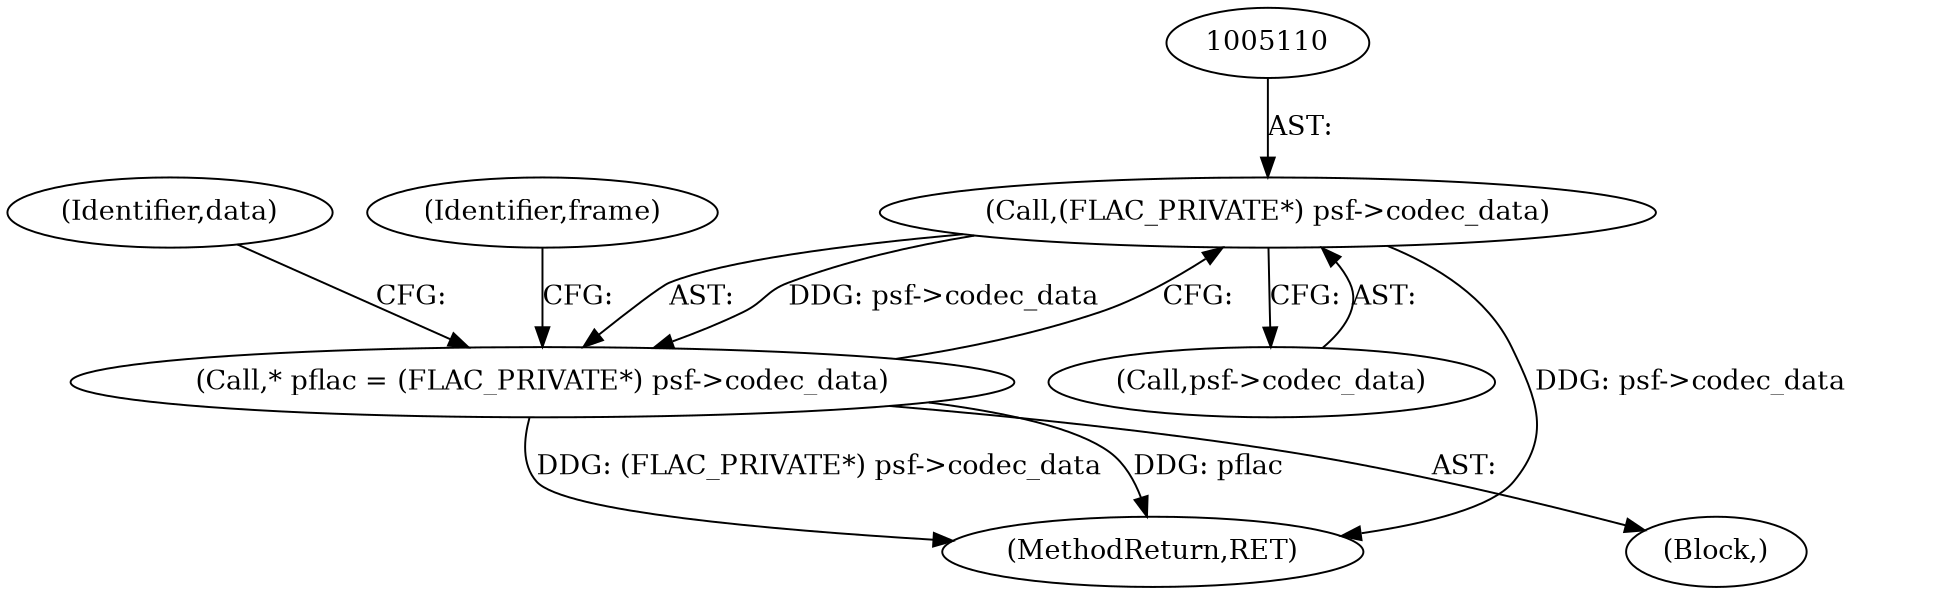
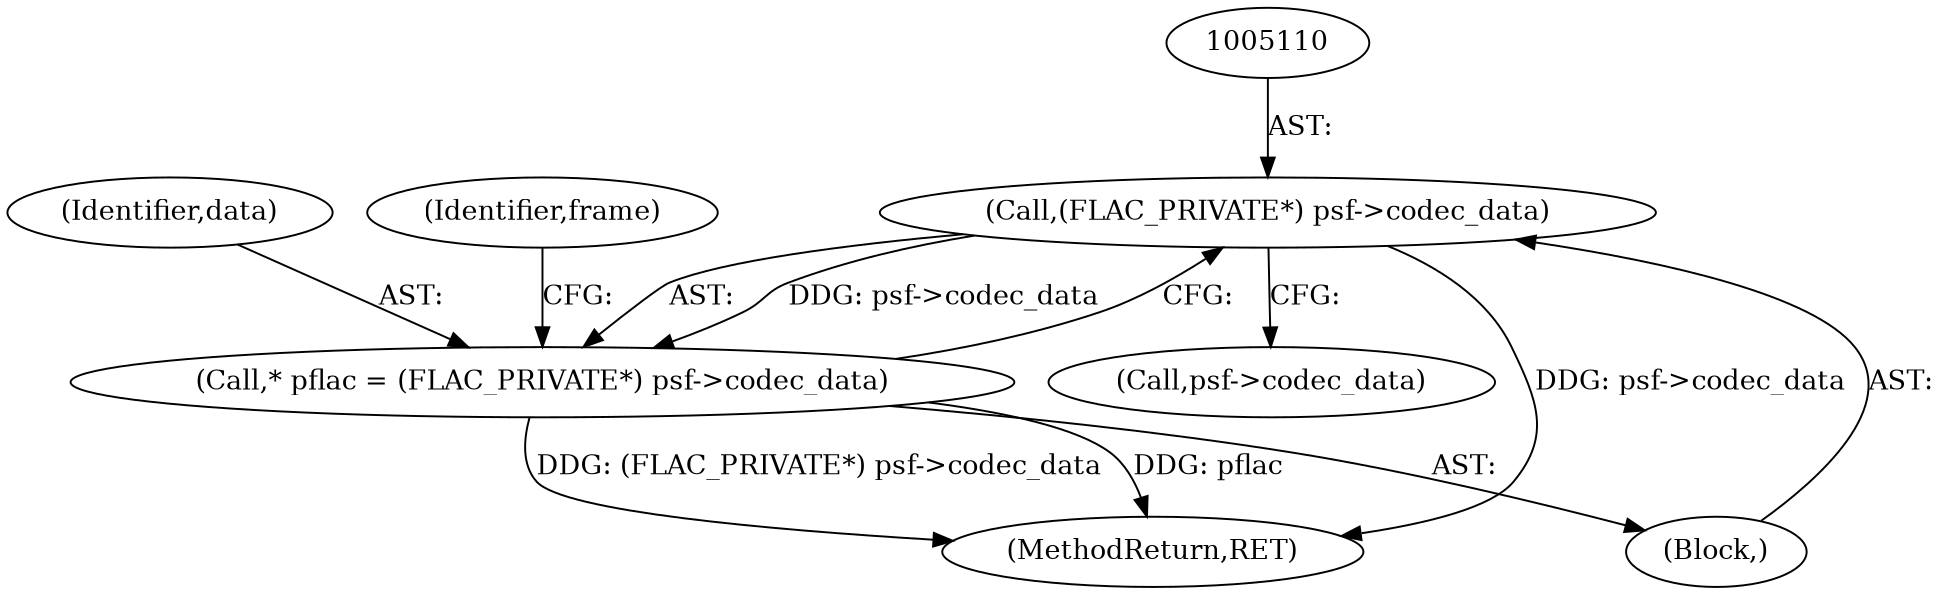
(416, 297) -> (416, 297)
(1352, 307) -> (1806, 312)
